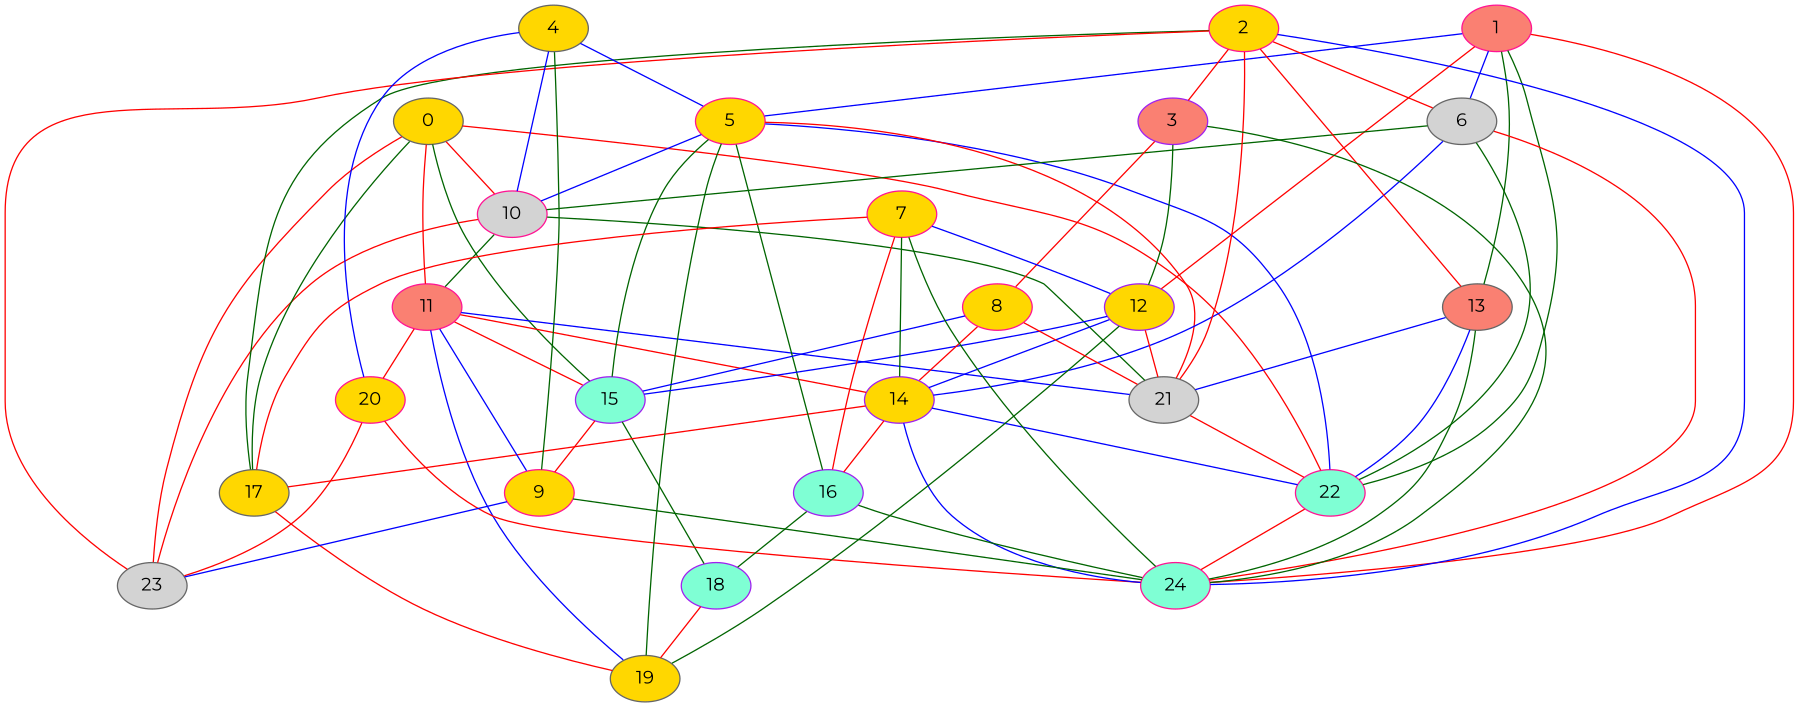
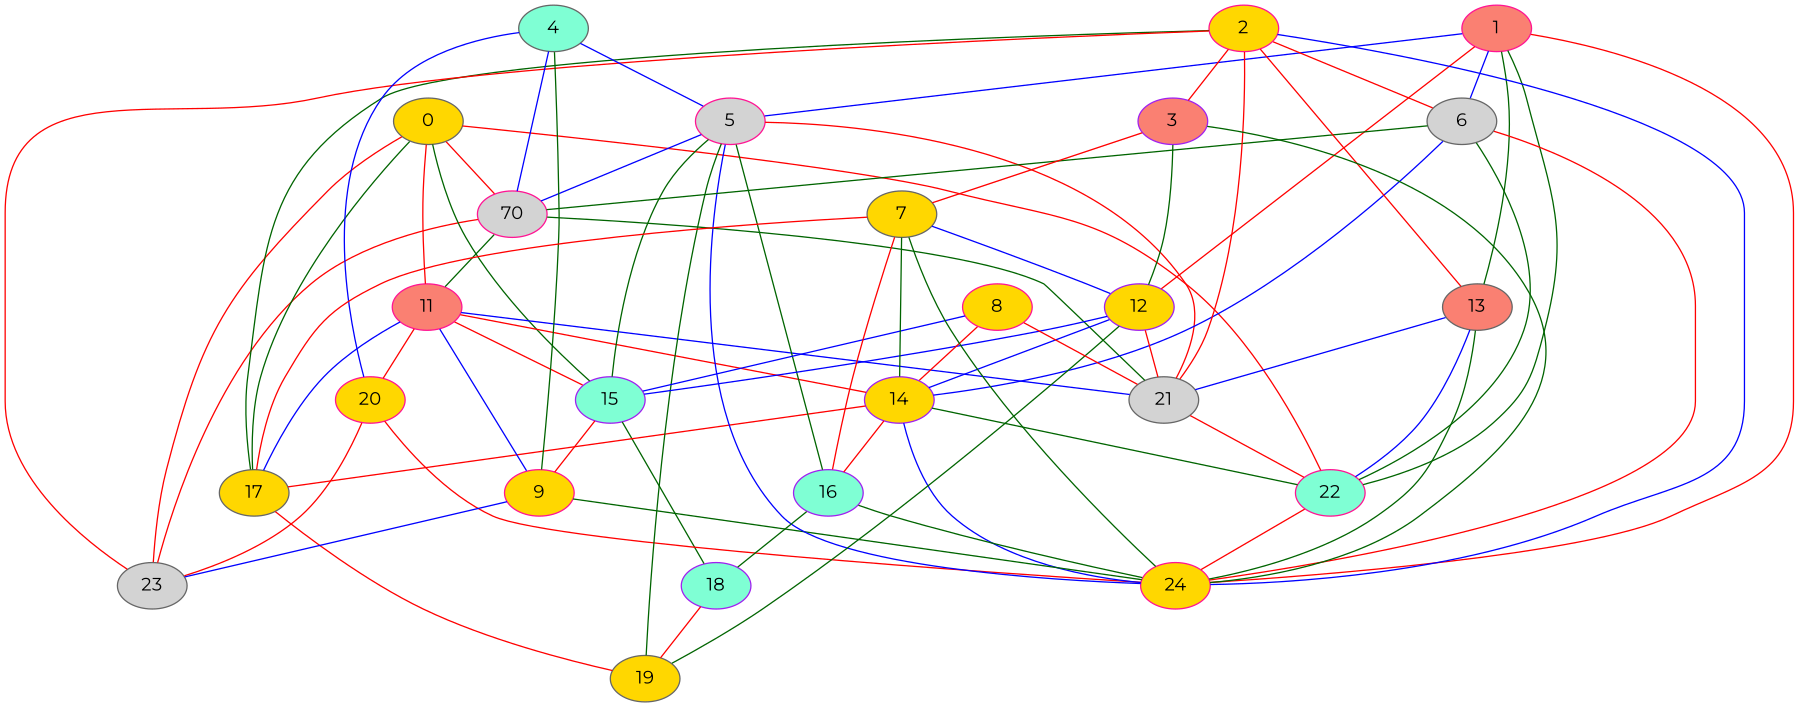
(554, 28) -> (554, 28)
(730, 121) -> (730, 121)
(1131, 191) -> (776, 508)
(512, 214) -> (512, 214)
(902, 214) -> (902, 214)
(1085, 214) -> (1016, 175)
(1115, 446) -> (1115, 446)
(483, 498) -> (318, 383)
(1175, 586) -> (1175, 586)
